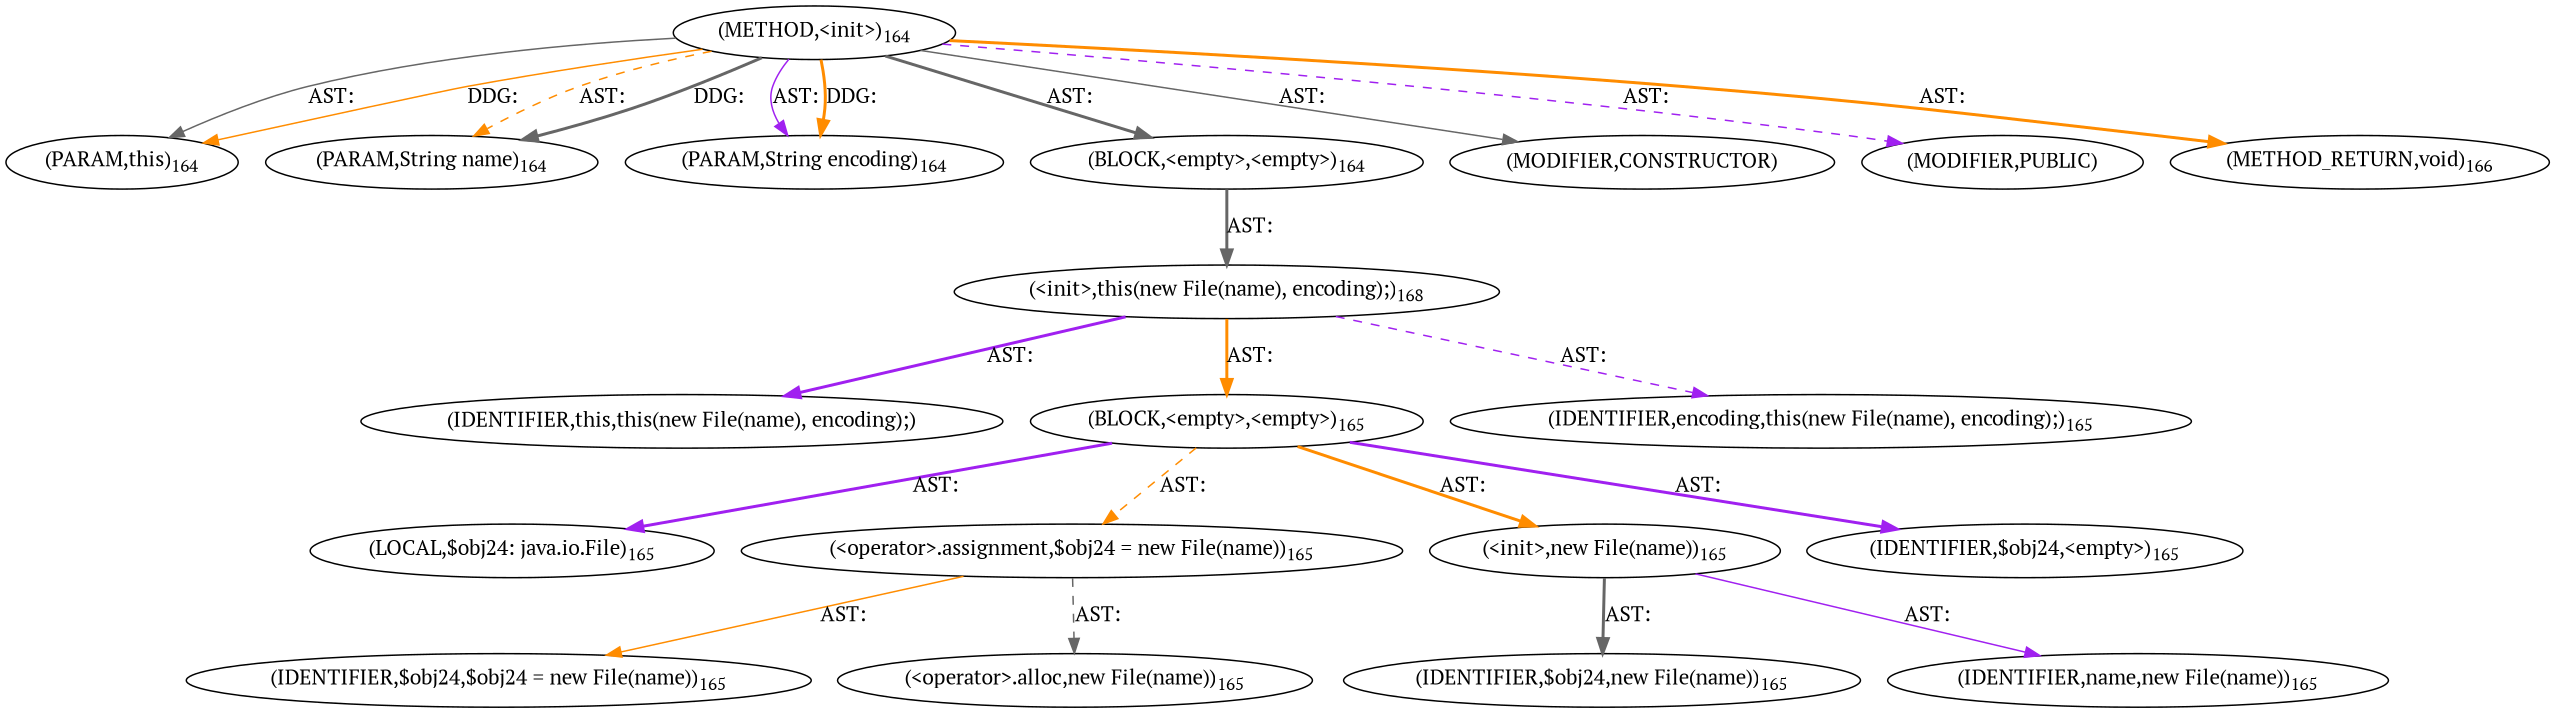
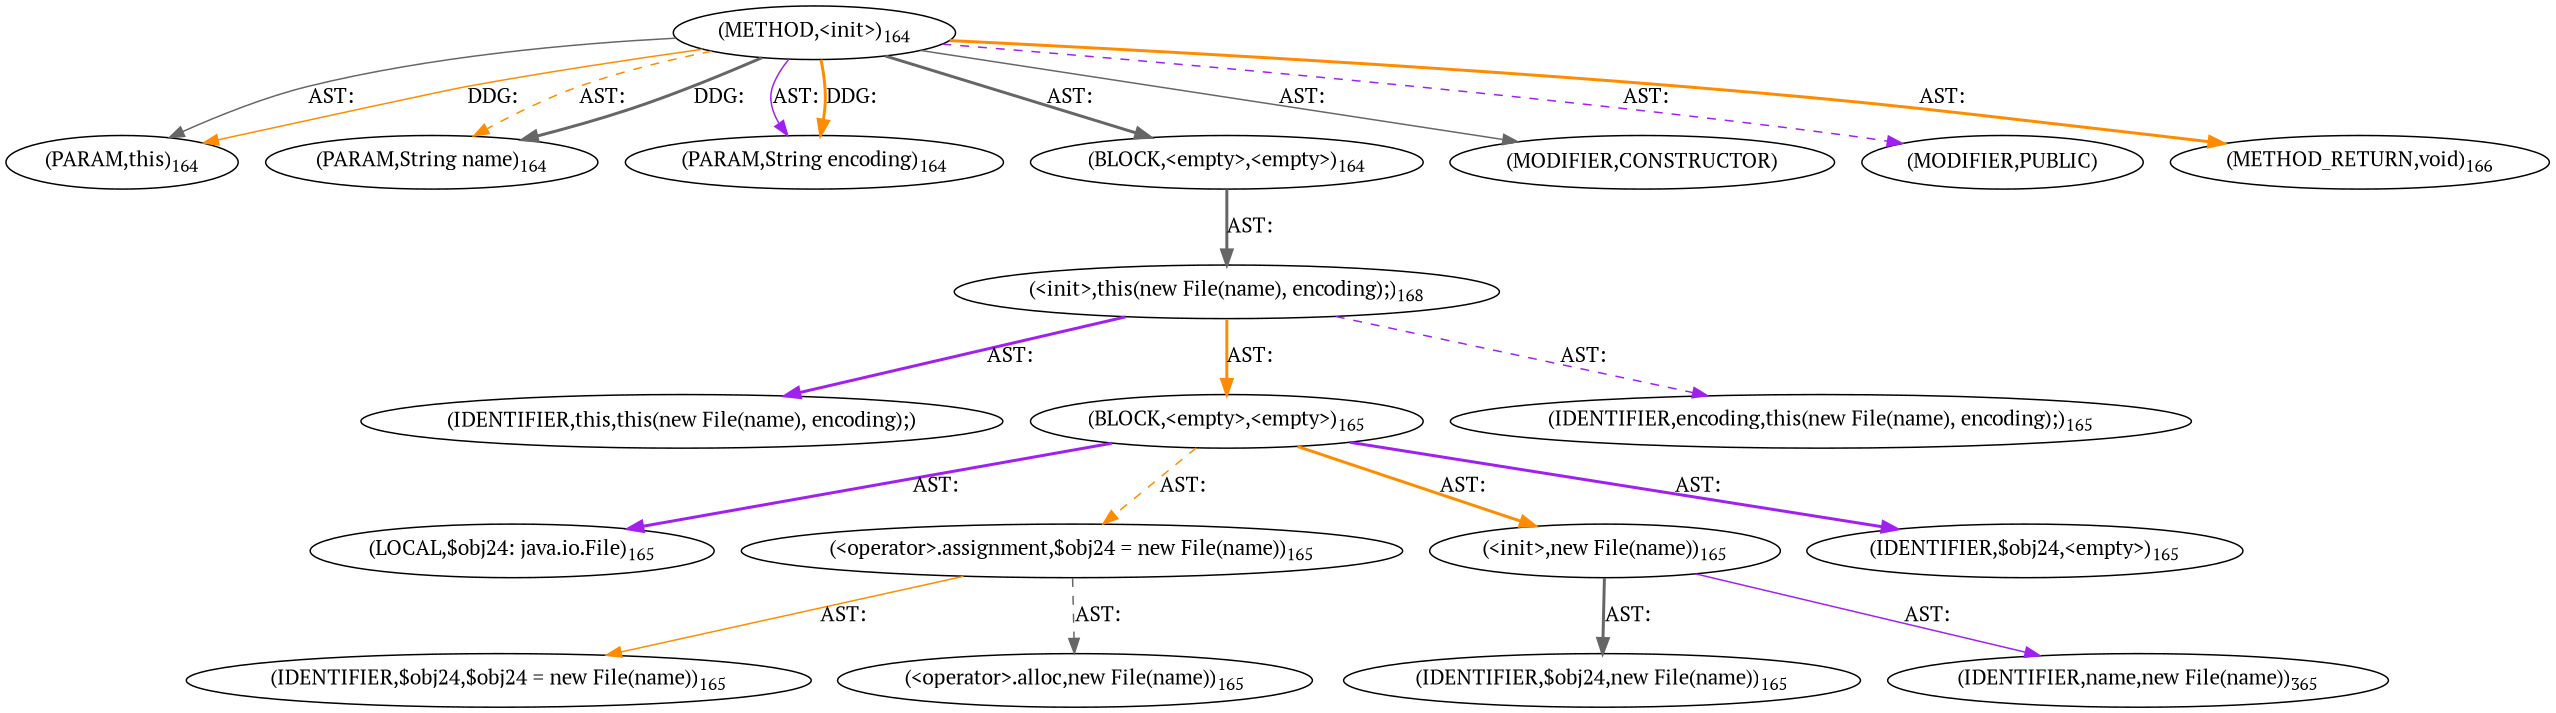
(2305, 678) -> (2305, 678)
